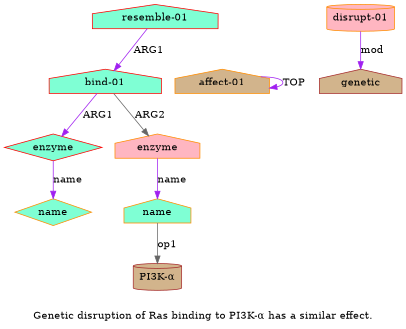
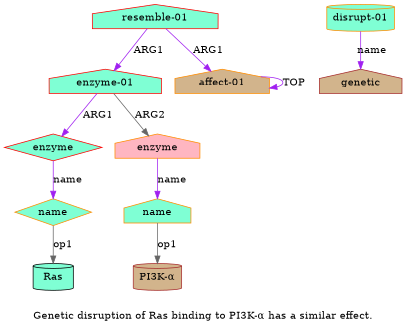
(361, 18) -> (361, 18)
none -> (186, 47)
(372, 50) -> (372, 50)
(105, 83) -> (105, 83)
none -> (53, 277)
